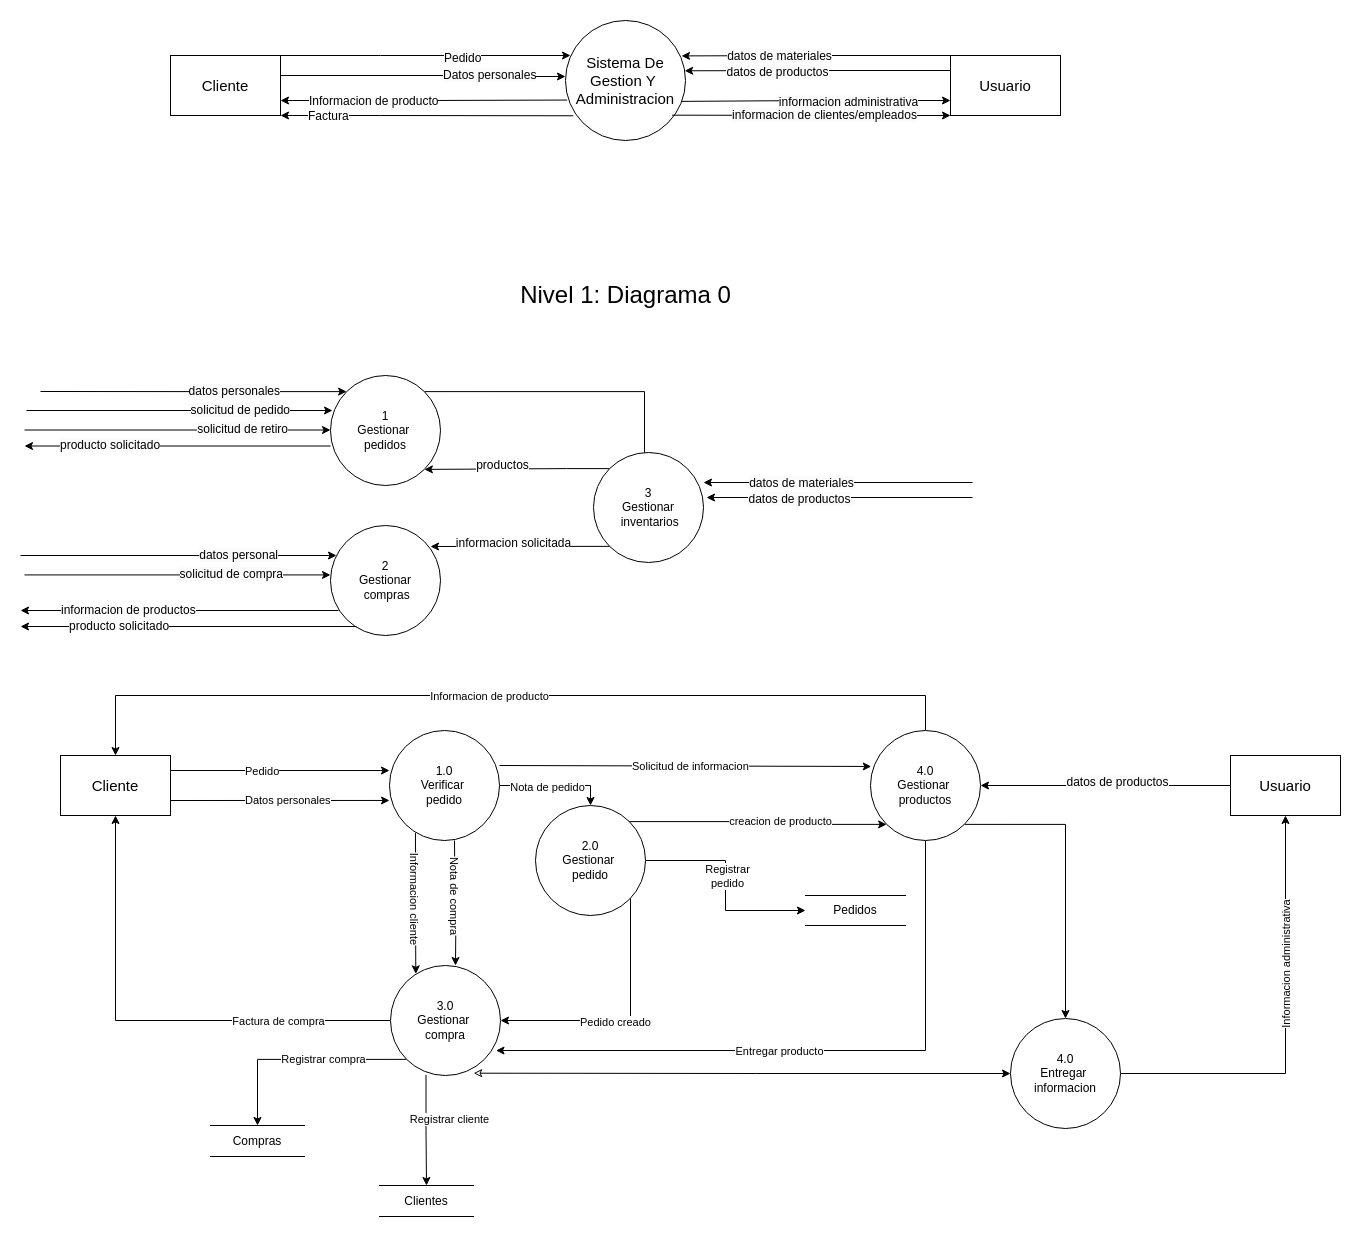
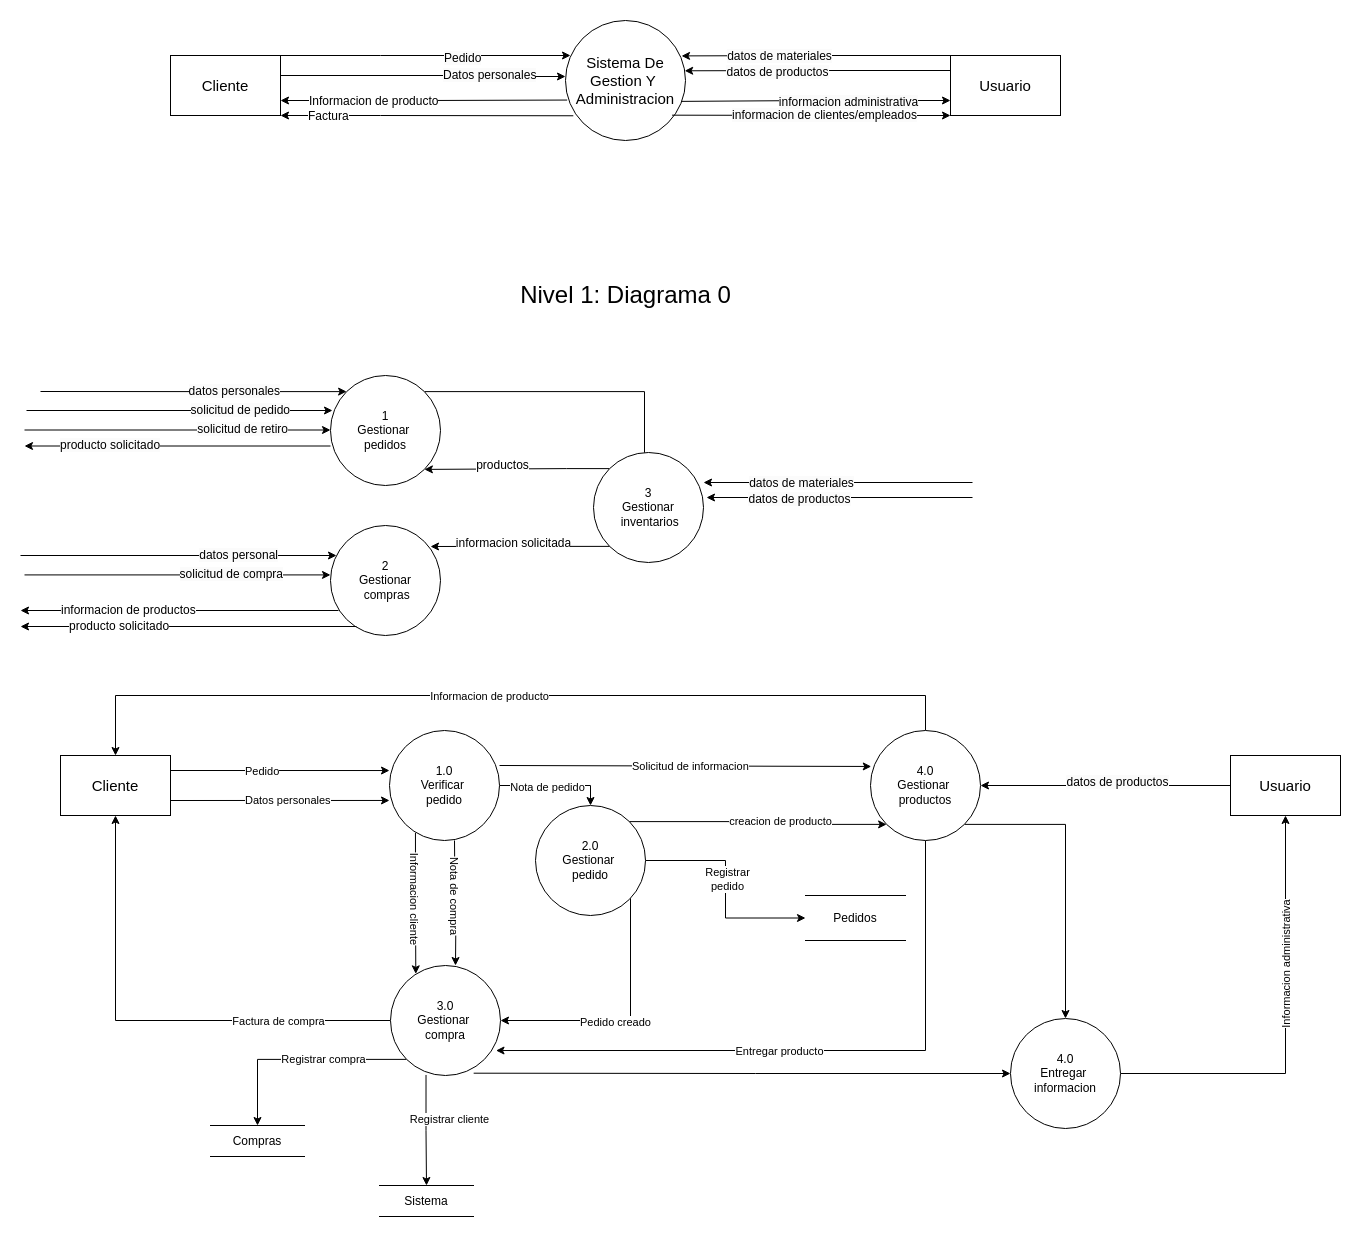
(856, 911) -> (856, 918)
(482, 1073) -> (479, 1073)
(427, 1202) -> (427, 1202)
